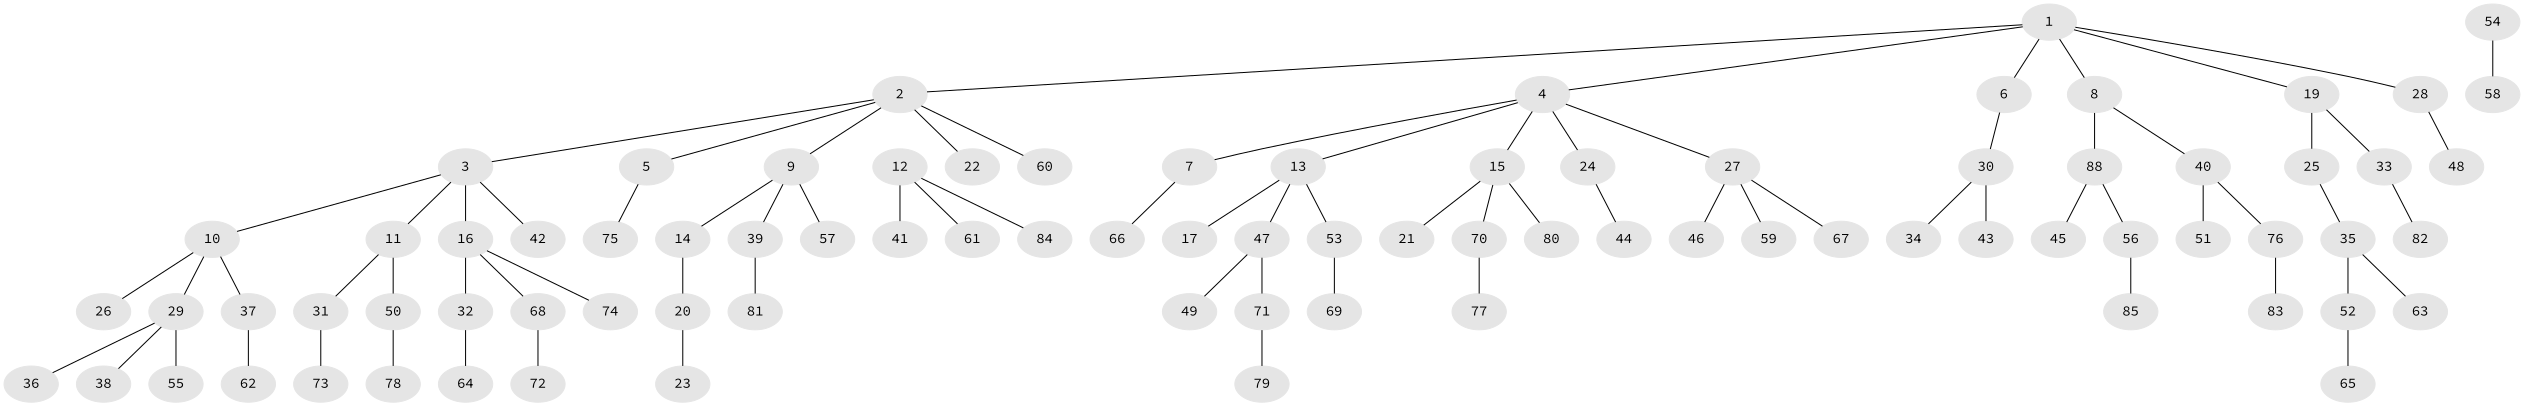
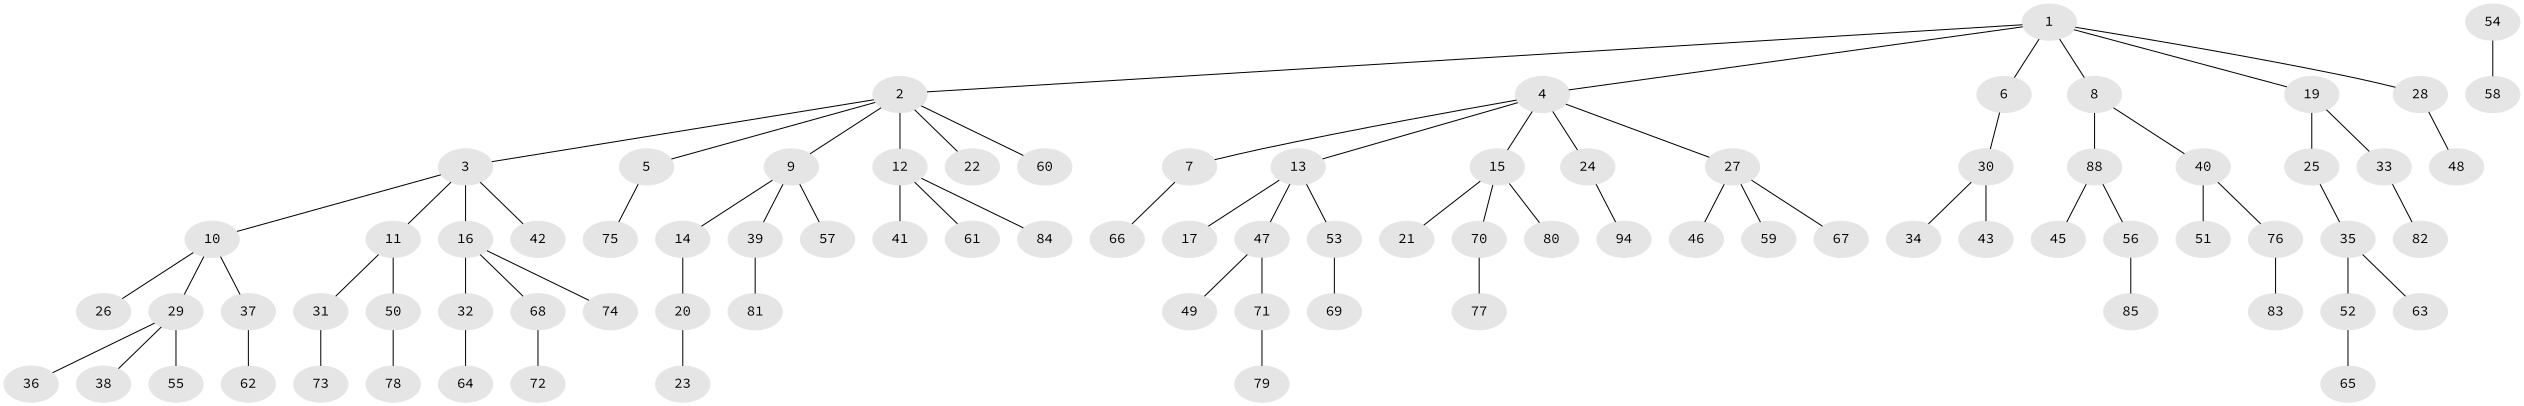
none -> (900, 131)
(1624, 239) -> (1624, 239)
